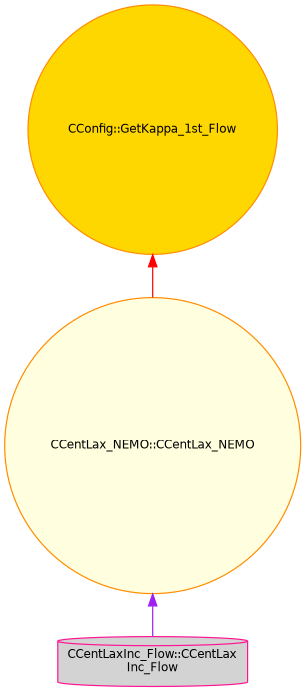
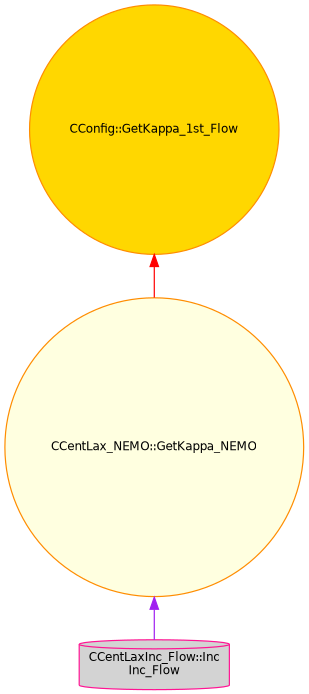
(153, 446) -> (154, 447)
(153, 662) -> (154, 665)
